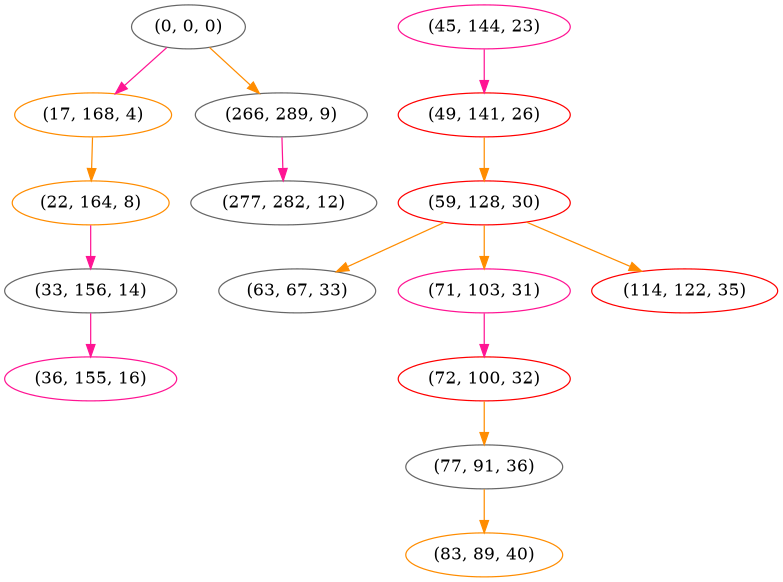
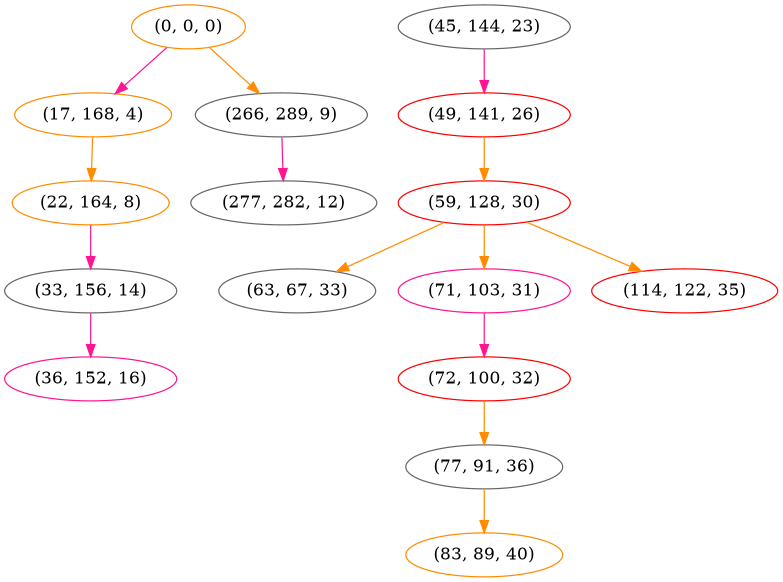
(188, 27) -> (188, 27)
(484, 27) -> (484, 27)
(91, 379) -> (91, 379)
